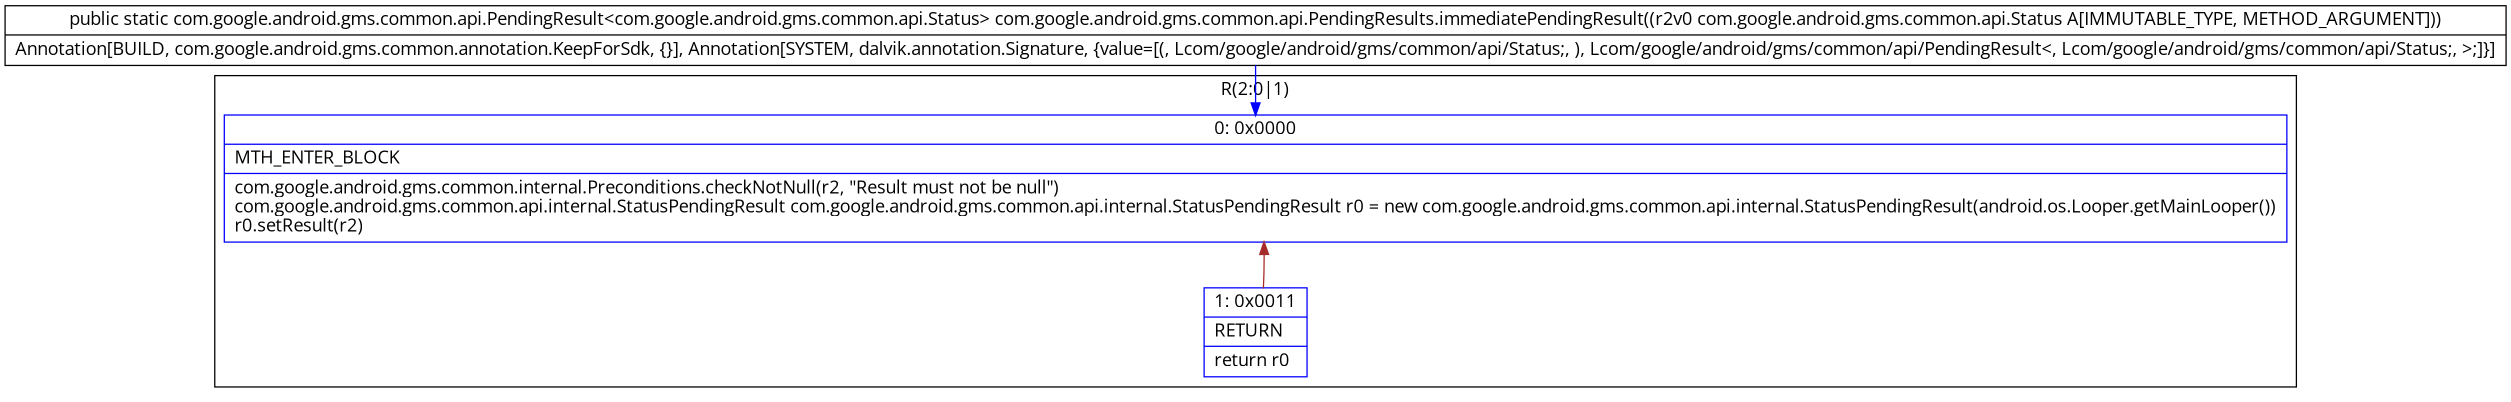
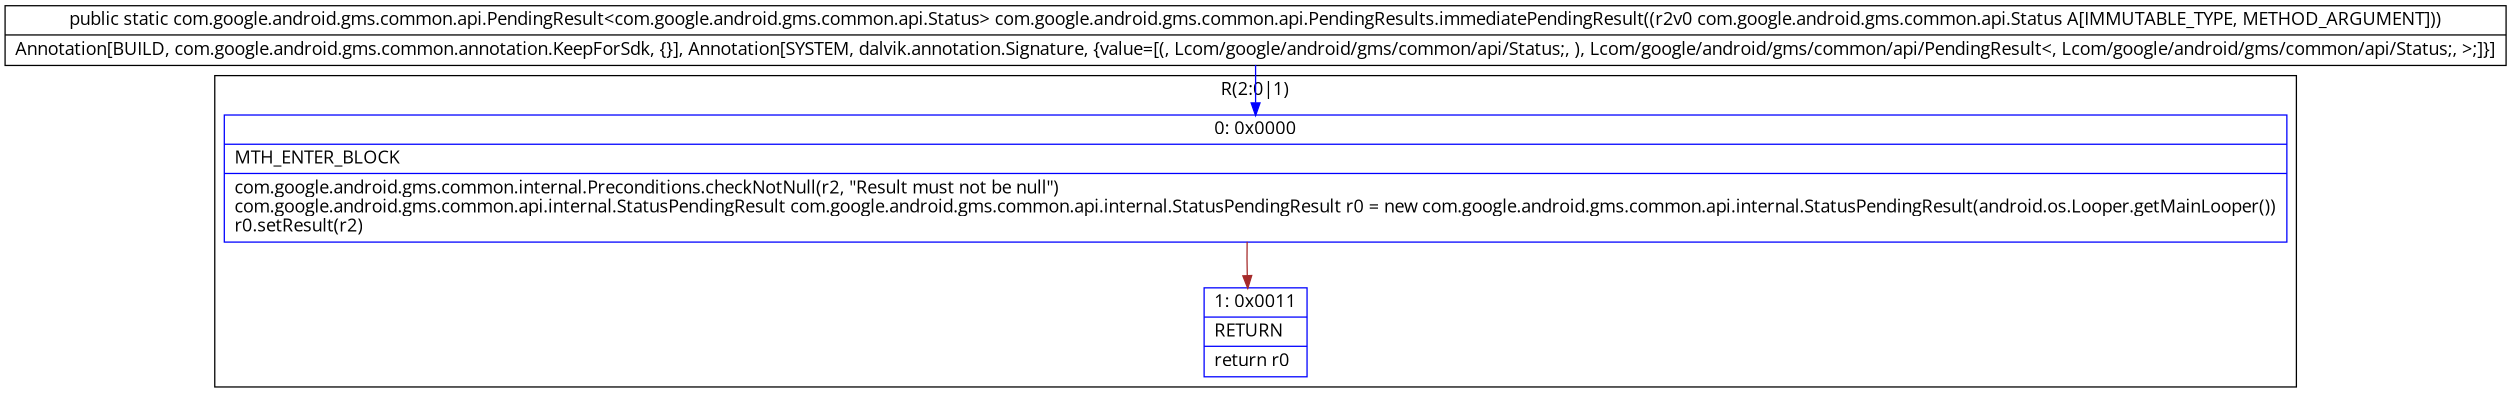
(1264, 272) -> (1247, 259)
